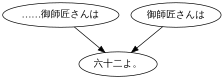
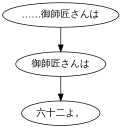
(87, 37) -> (61, 36)
